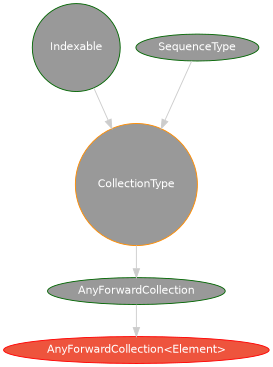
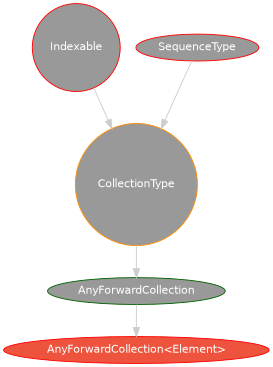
(76, 48) -> (76, 48)
(197, 48) -> (197, 48)
